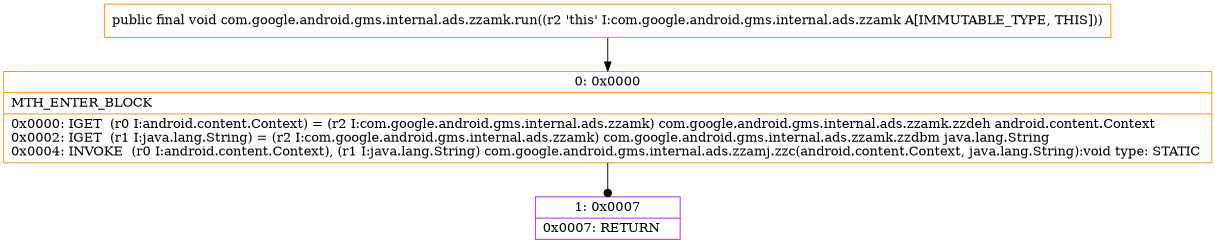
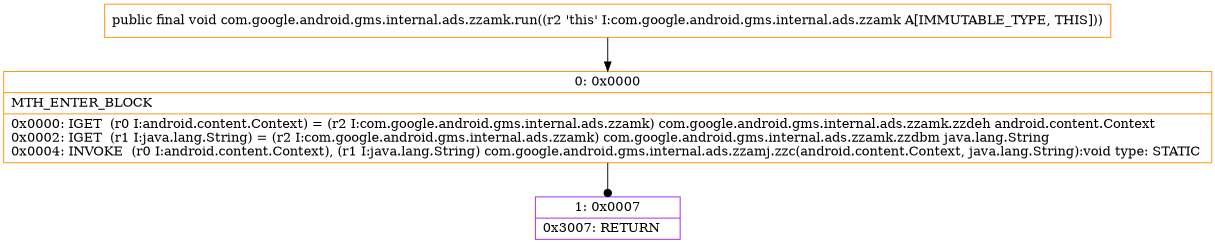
(608, 228) -> (608, 228)
